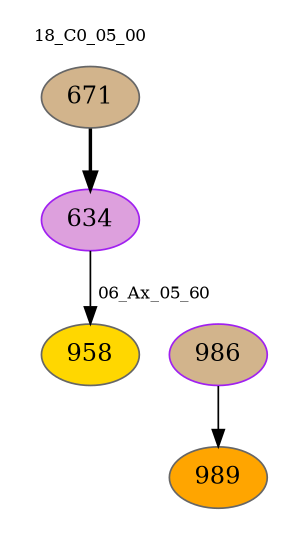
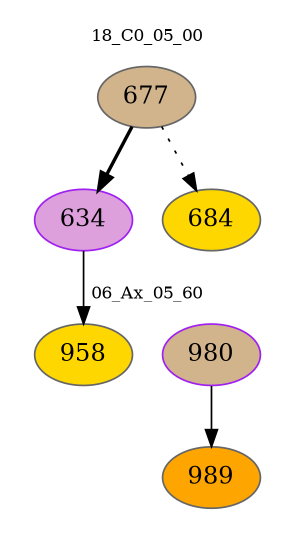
(90, 97) -> (147, 97)
none -> (211, 220)
(218, 355) -> (211, 355)
